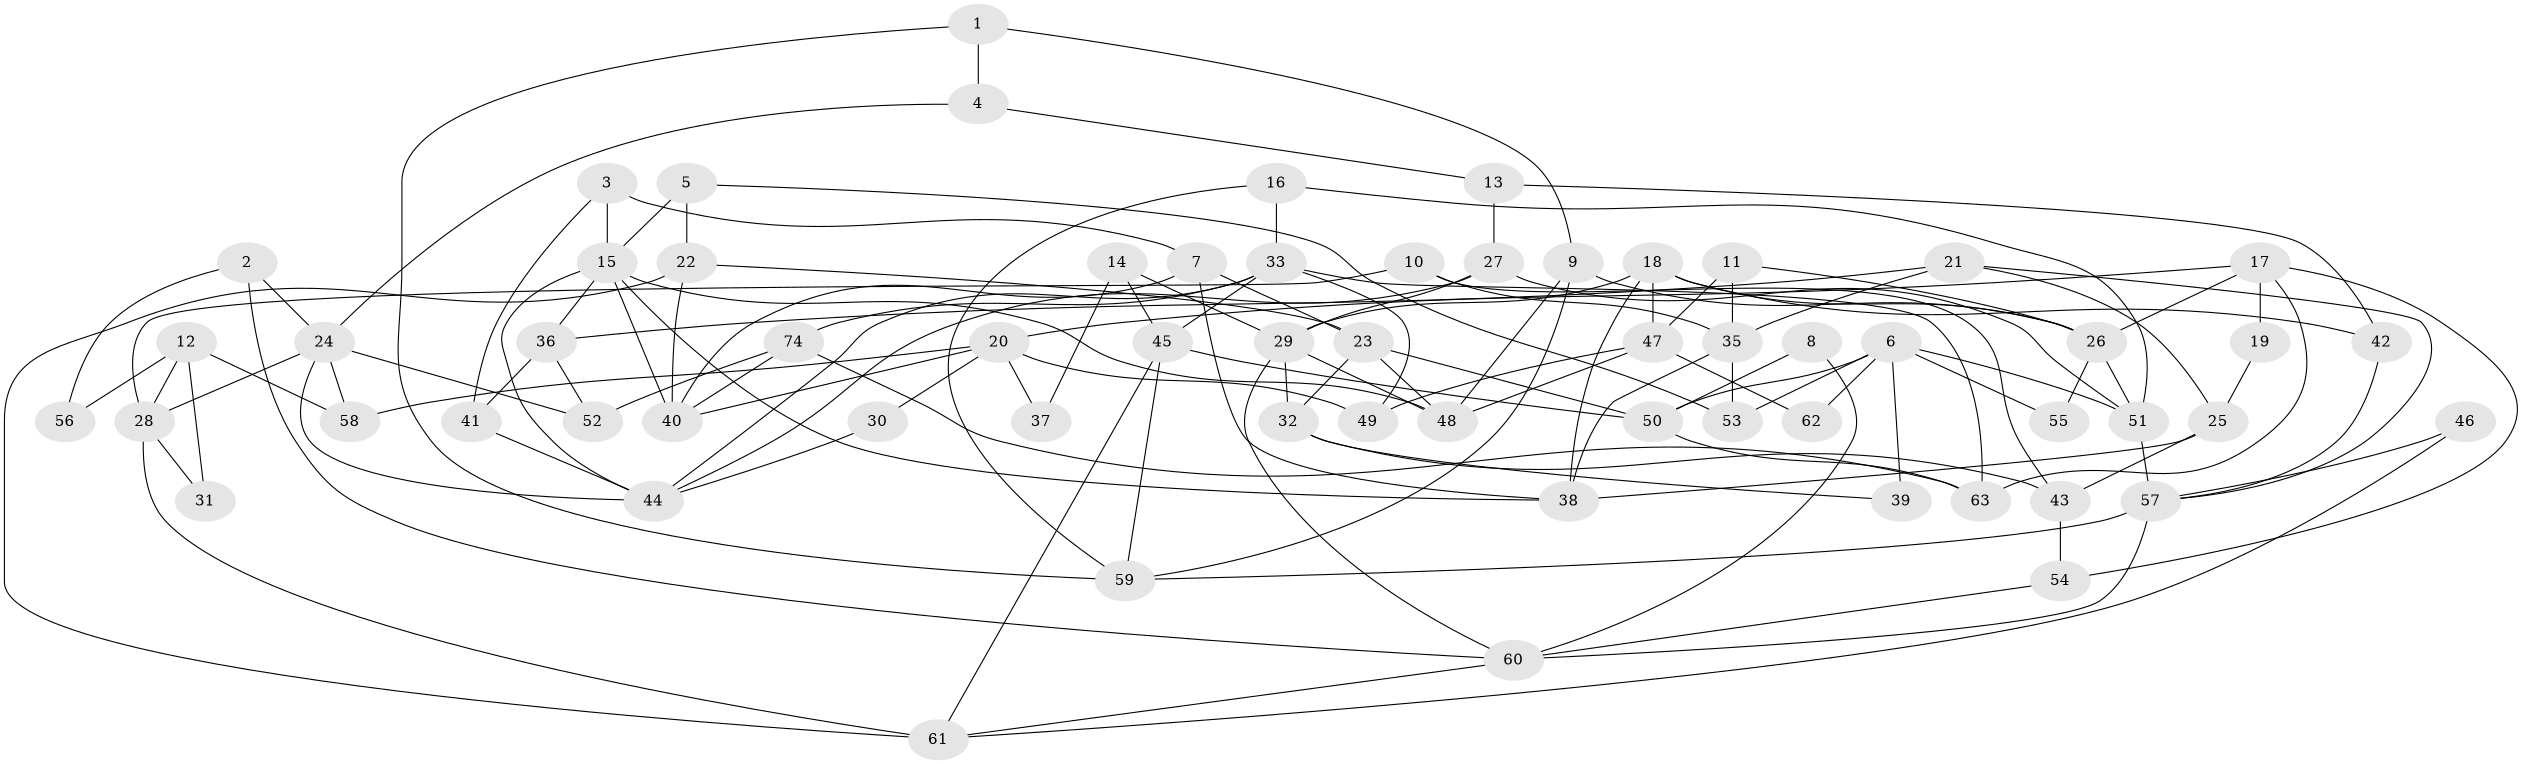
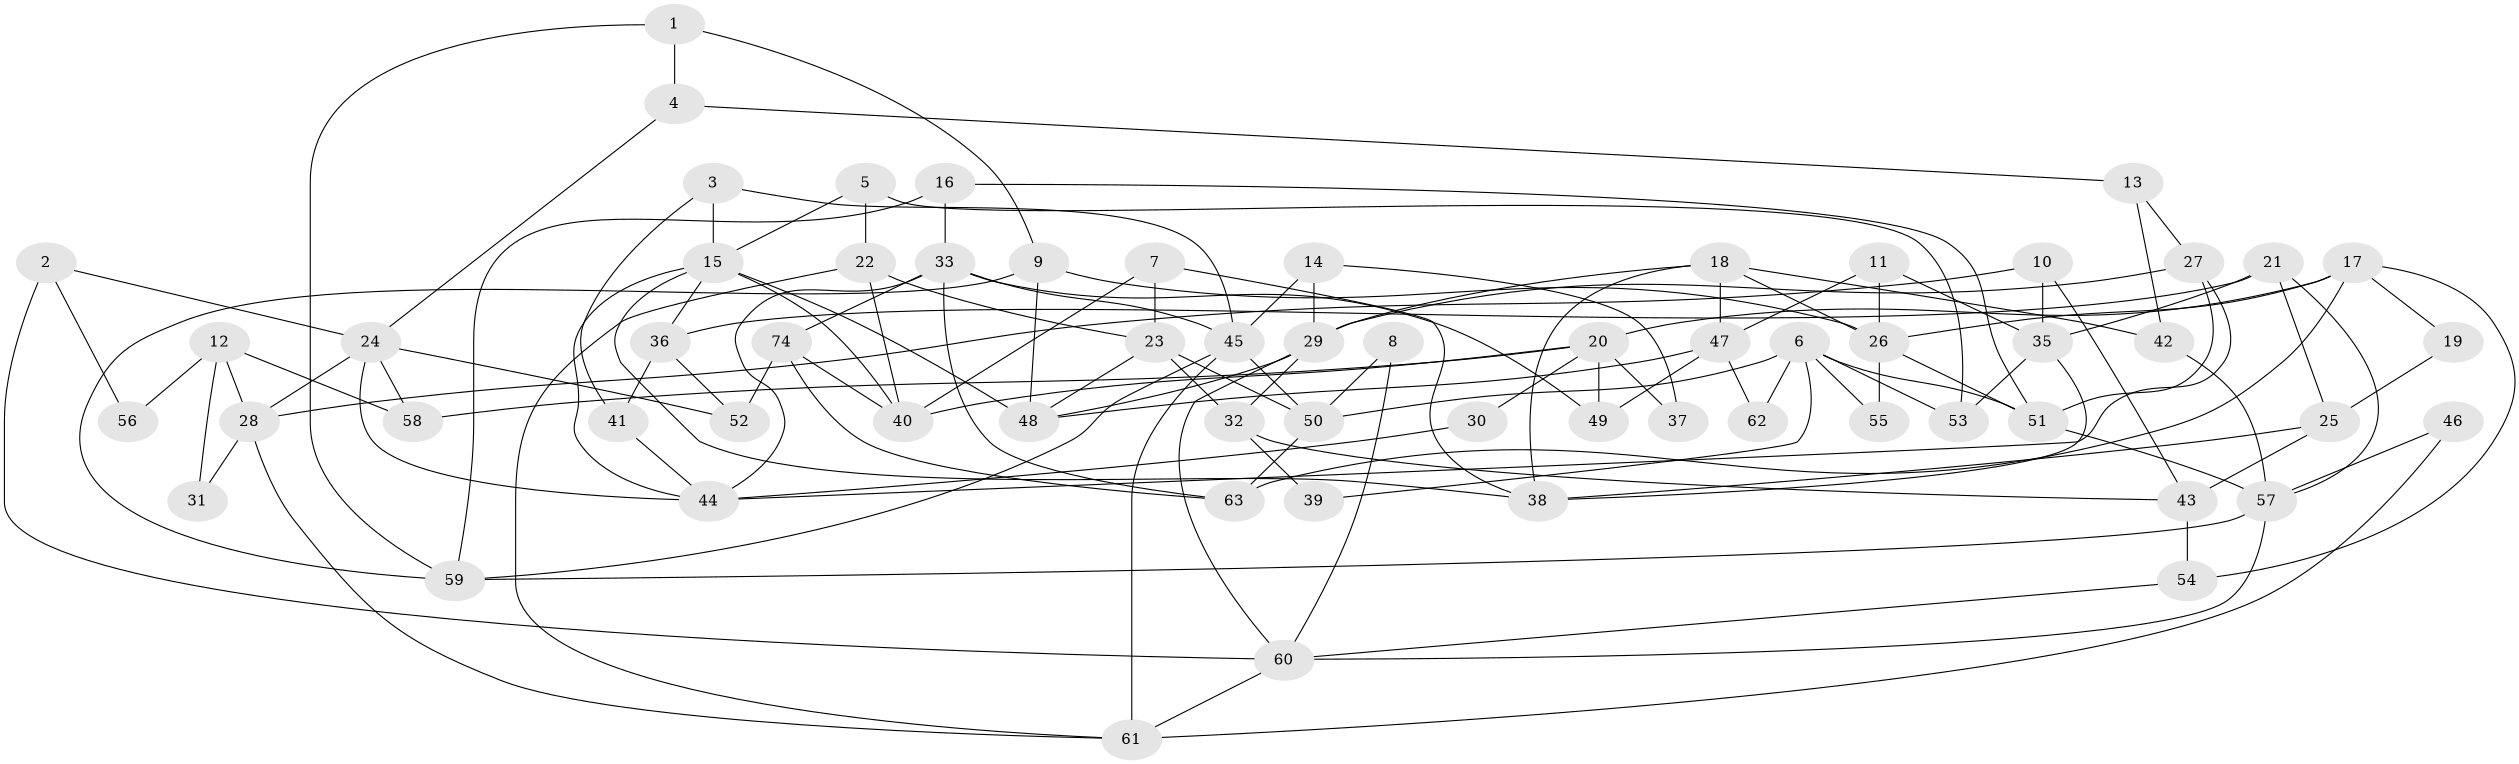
(902, 223) -> (1125, 218)
